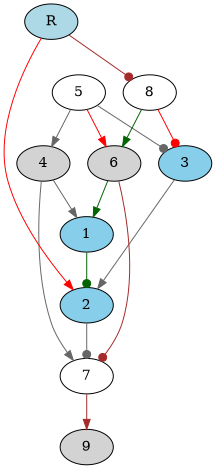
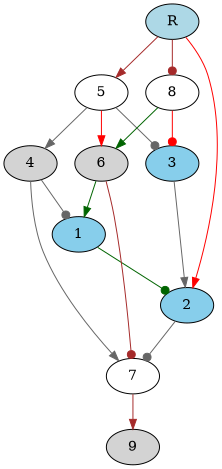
none -> (141, 54)
(62, 195) -> (52, 196)
